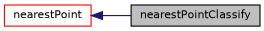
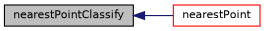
(117, 16) -> (159, 16)
